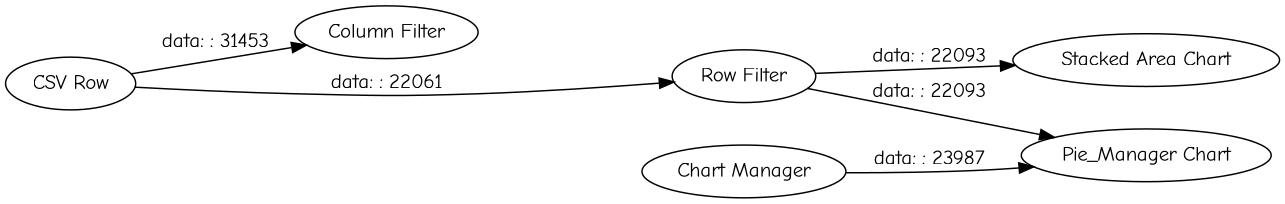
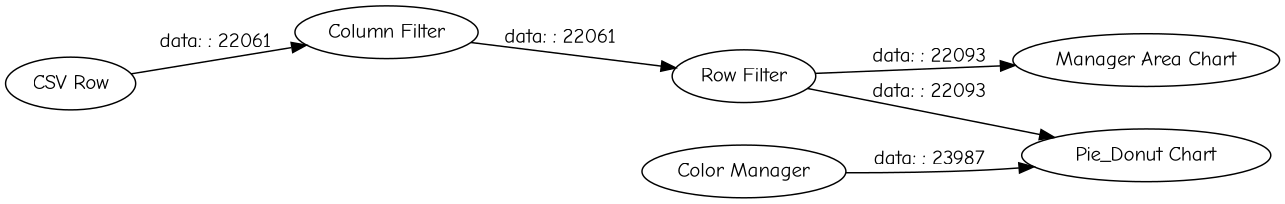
(215, 42) -> (215, 42)
(1146, 60) -> (1146, 60)
(397, 95) -> (566, 54)
(1146, 155) -> (1146, 155)
(744, 171) -> (744, 171)
